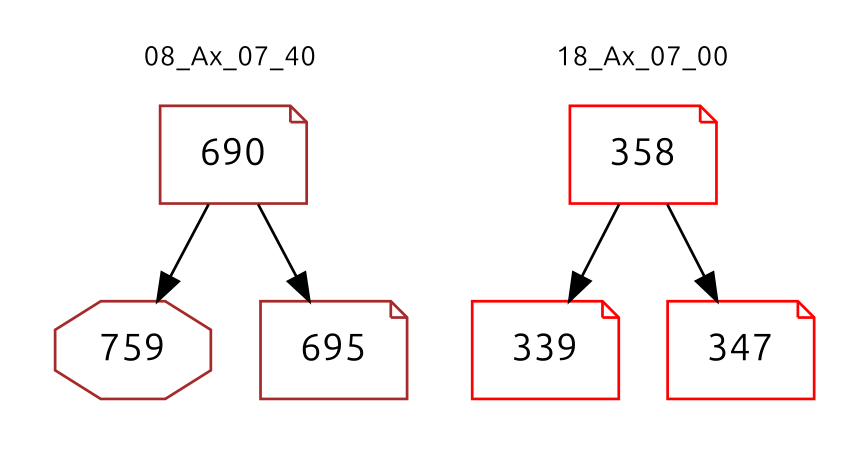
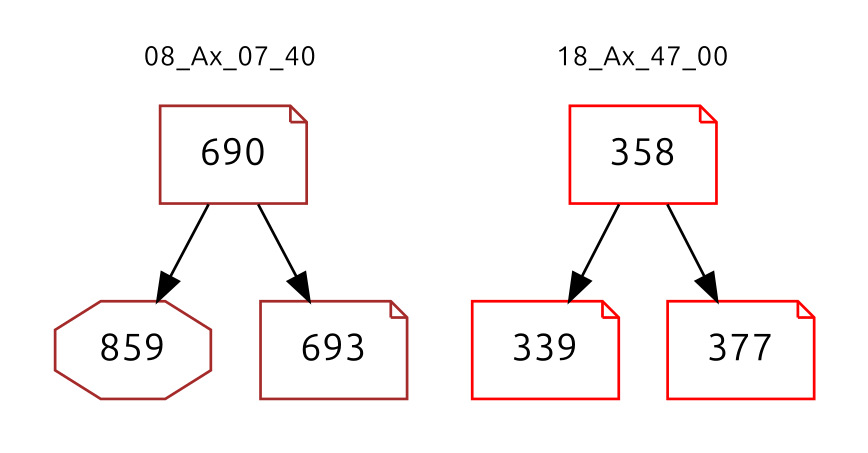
(643, 58) -> (643, 58)
(133, 350) -> (133, 350)
(334, 350) -> (334, 350)
(741, 350) -> (741, 350)
